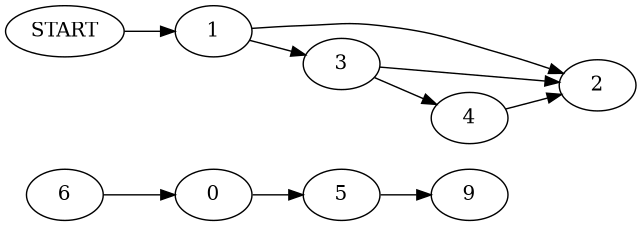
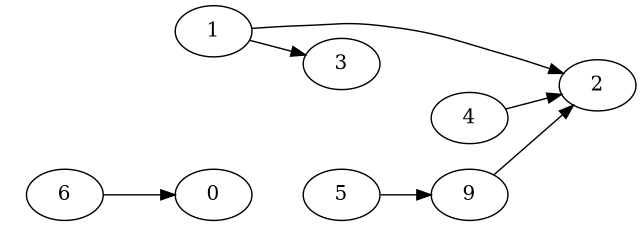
(65, 31) -> none
(462, 74) -> (528, 145)
(399, 88) -> none
(271, 195) -> none
